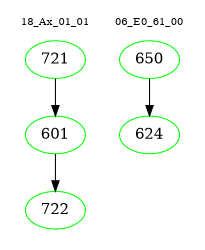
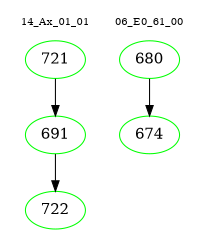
(55, 22) -> (55, 22)
(150, 60) -> (150, 60)
(55, 135) -> (55, 135)
(150, 135) -> (150, 135)
